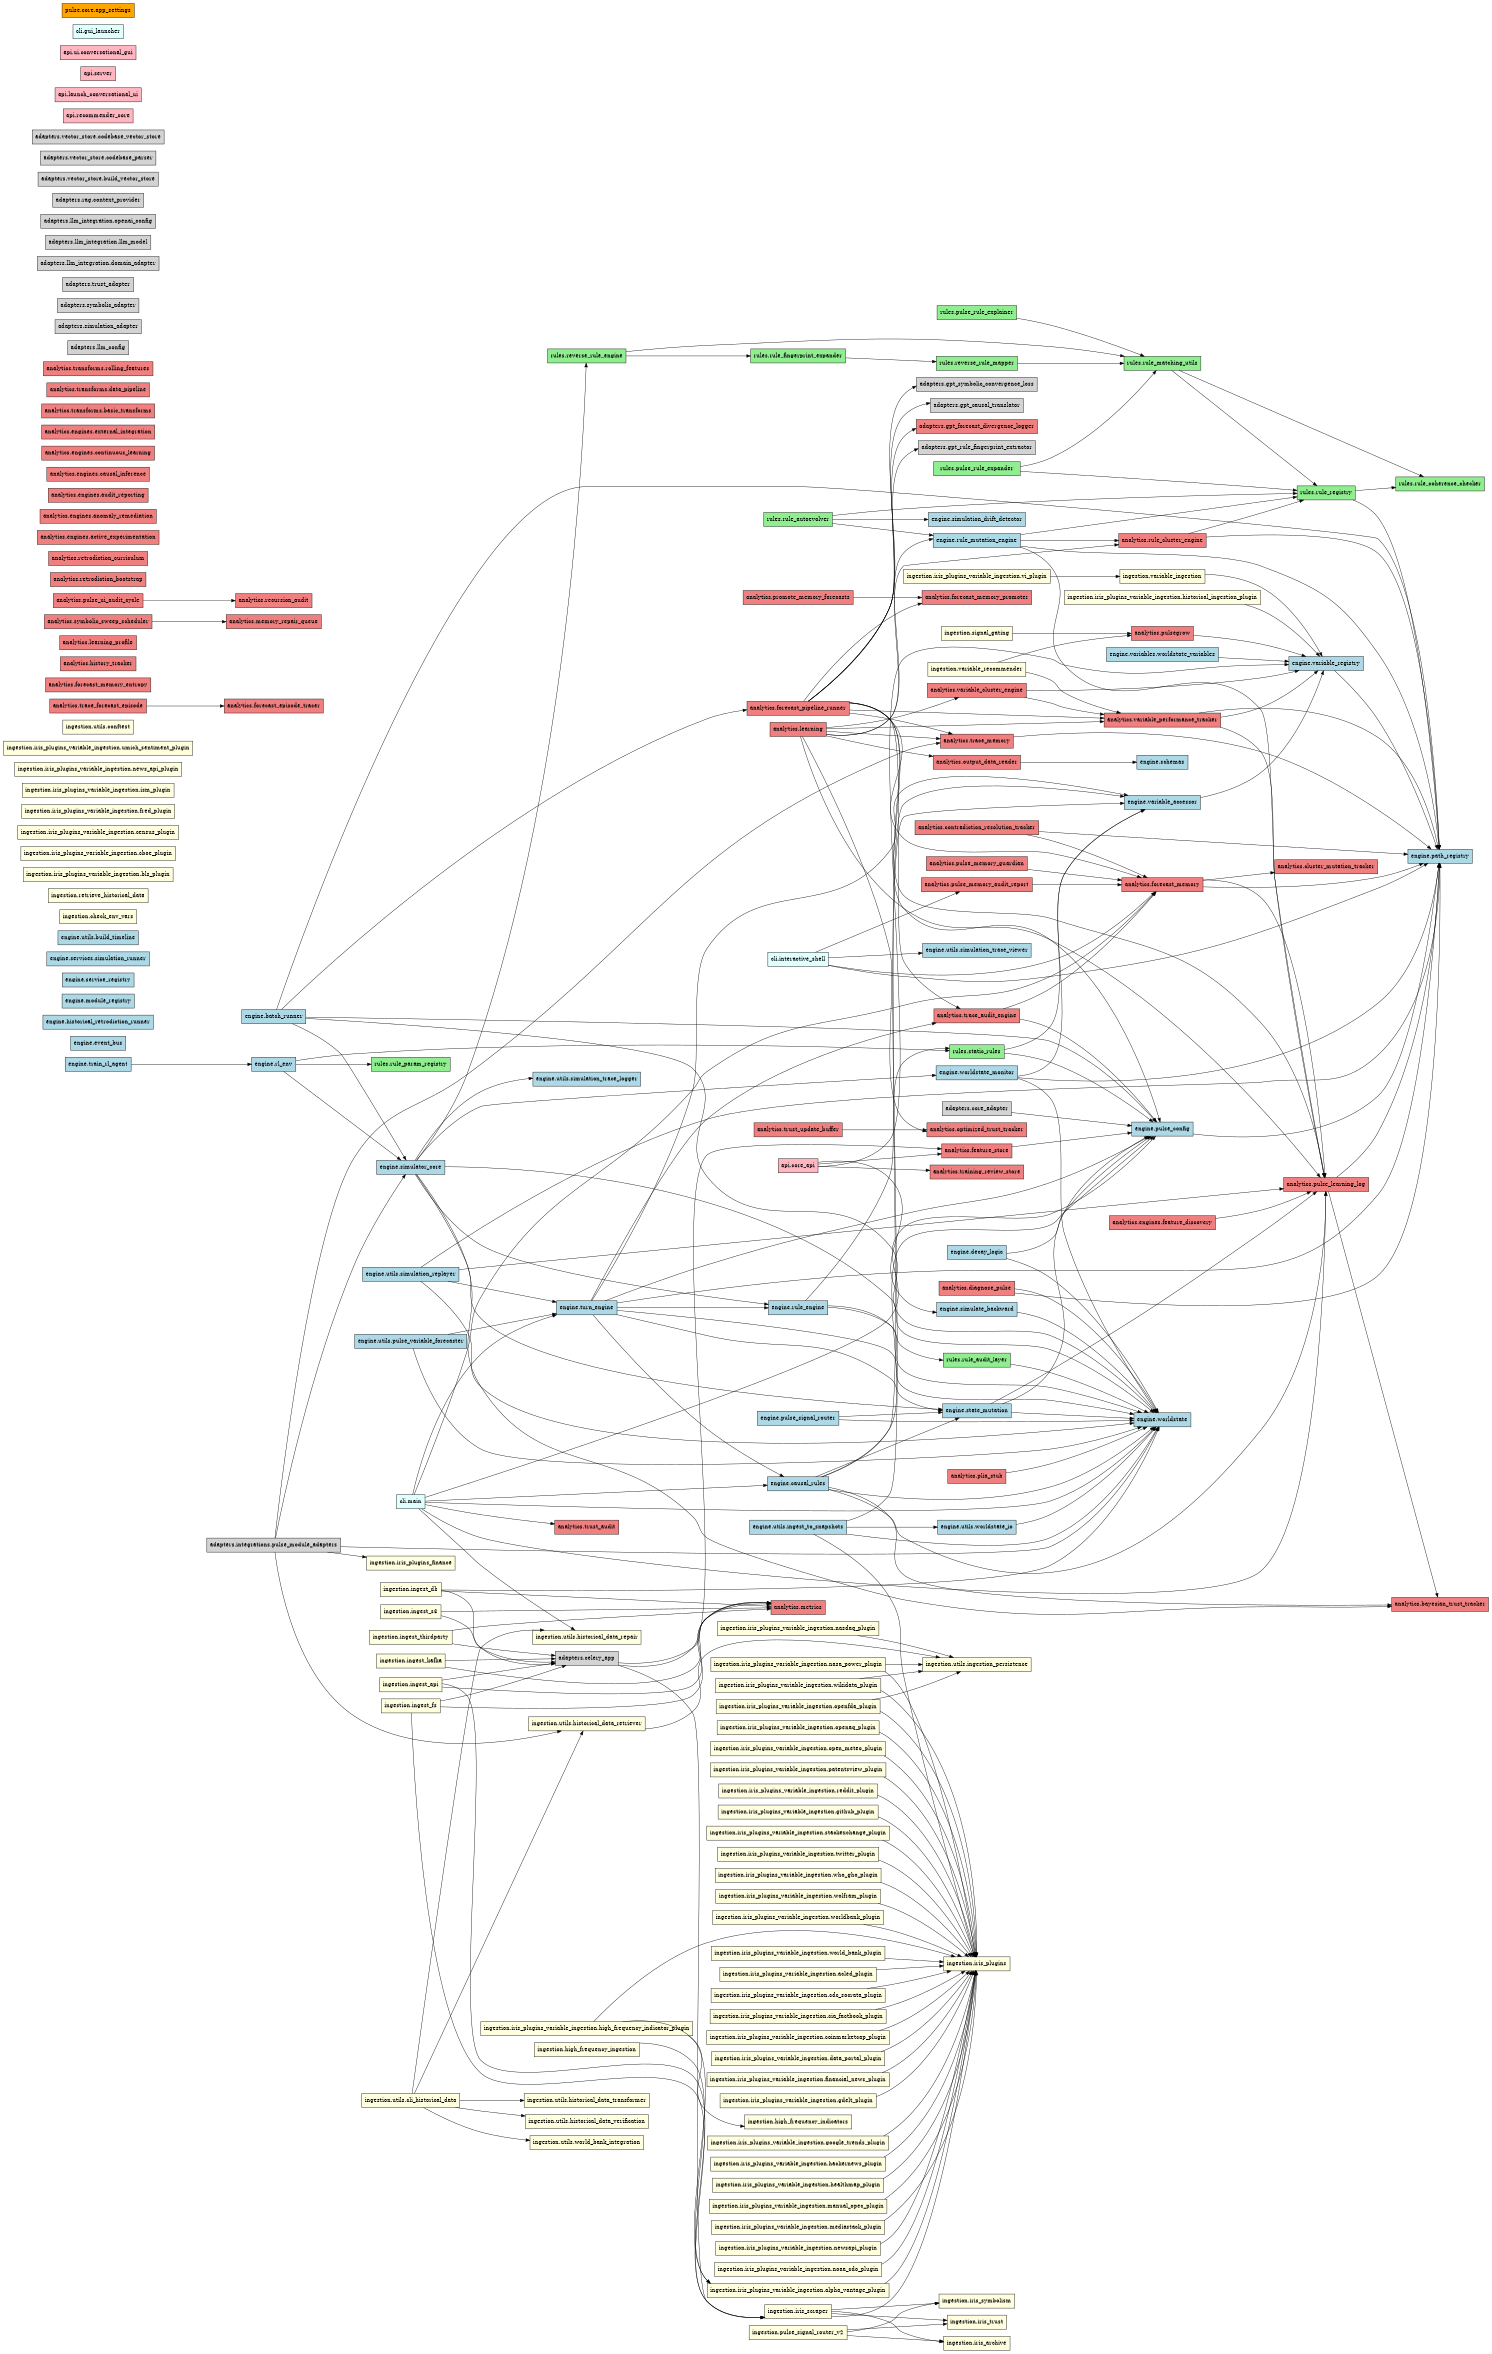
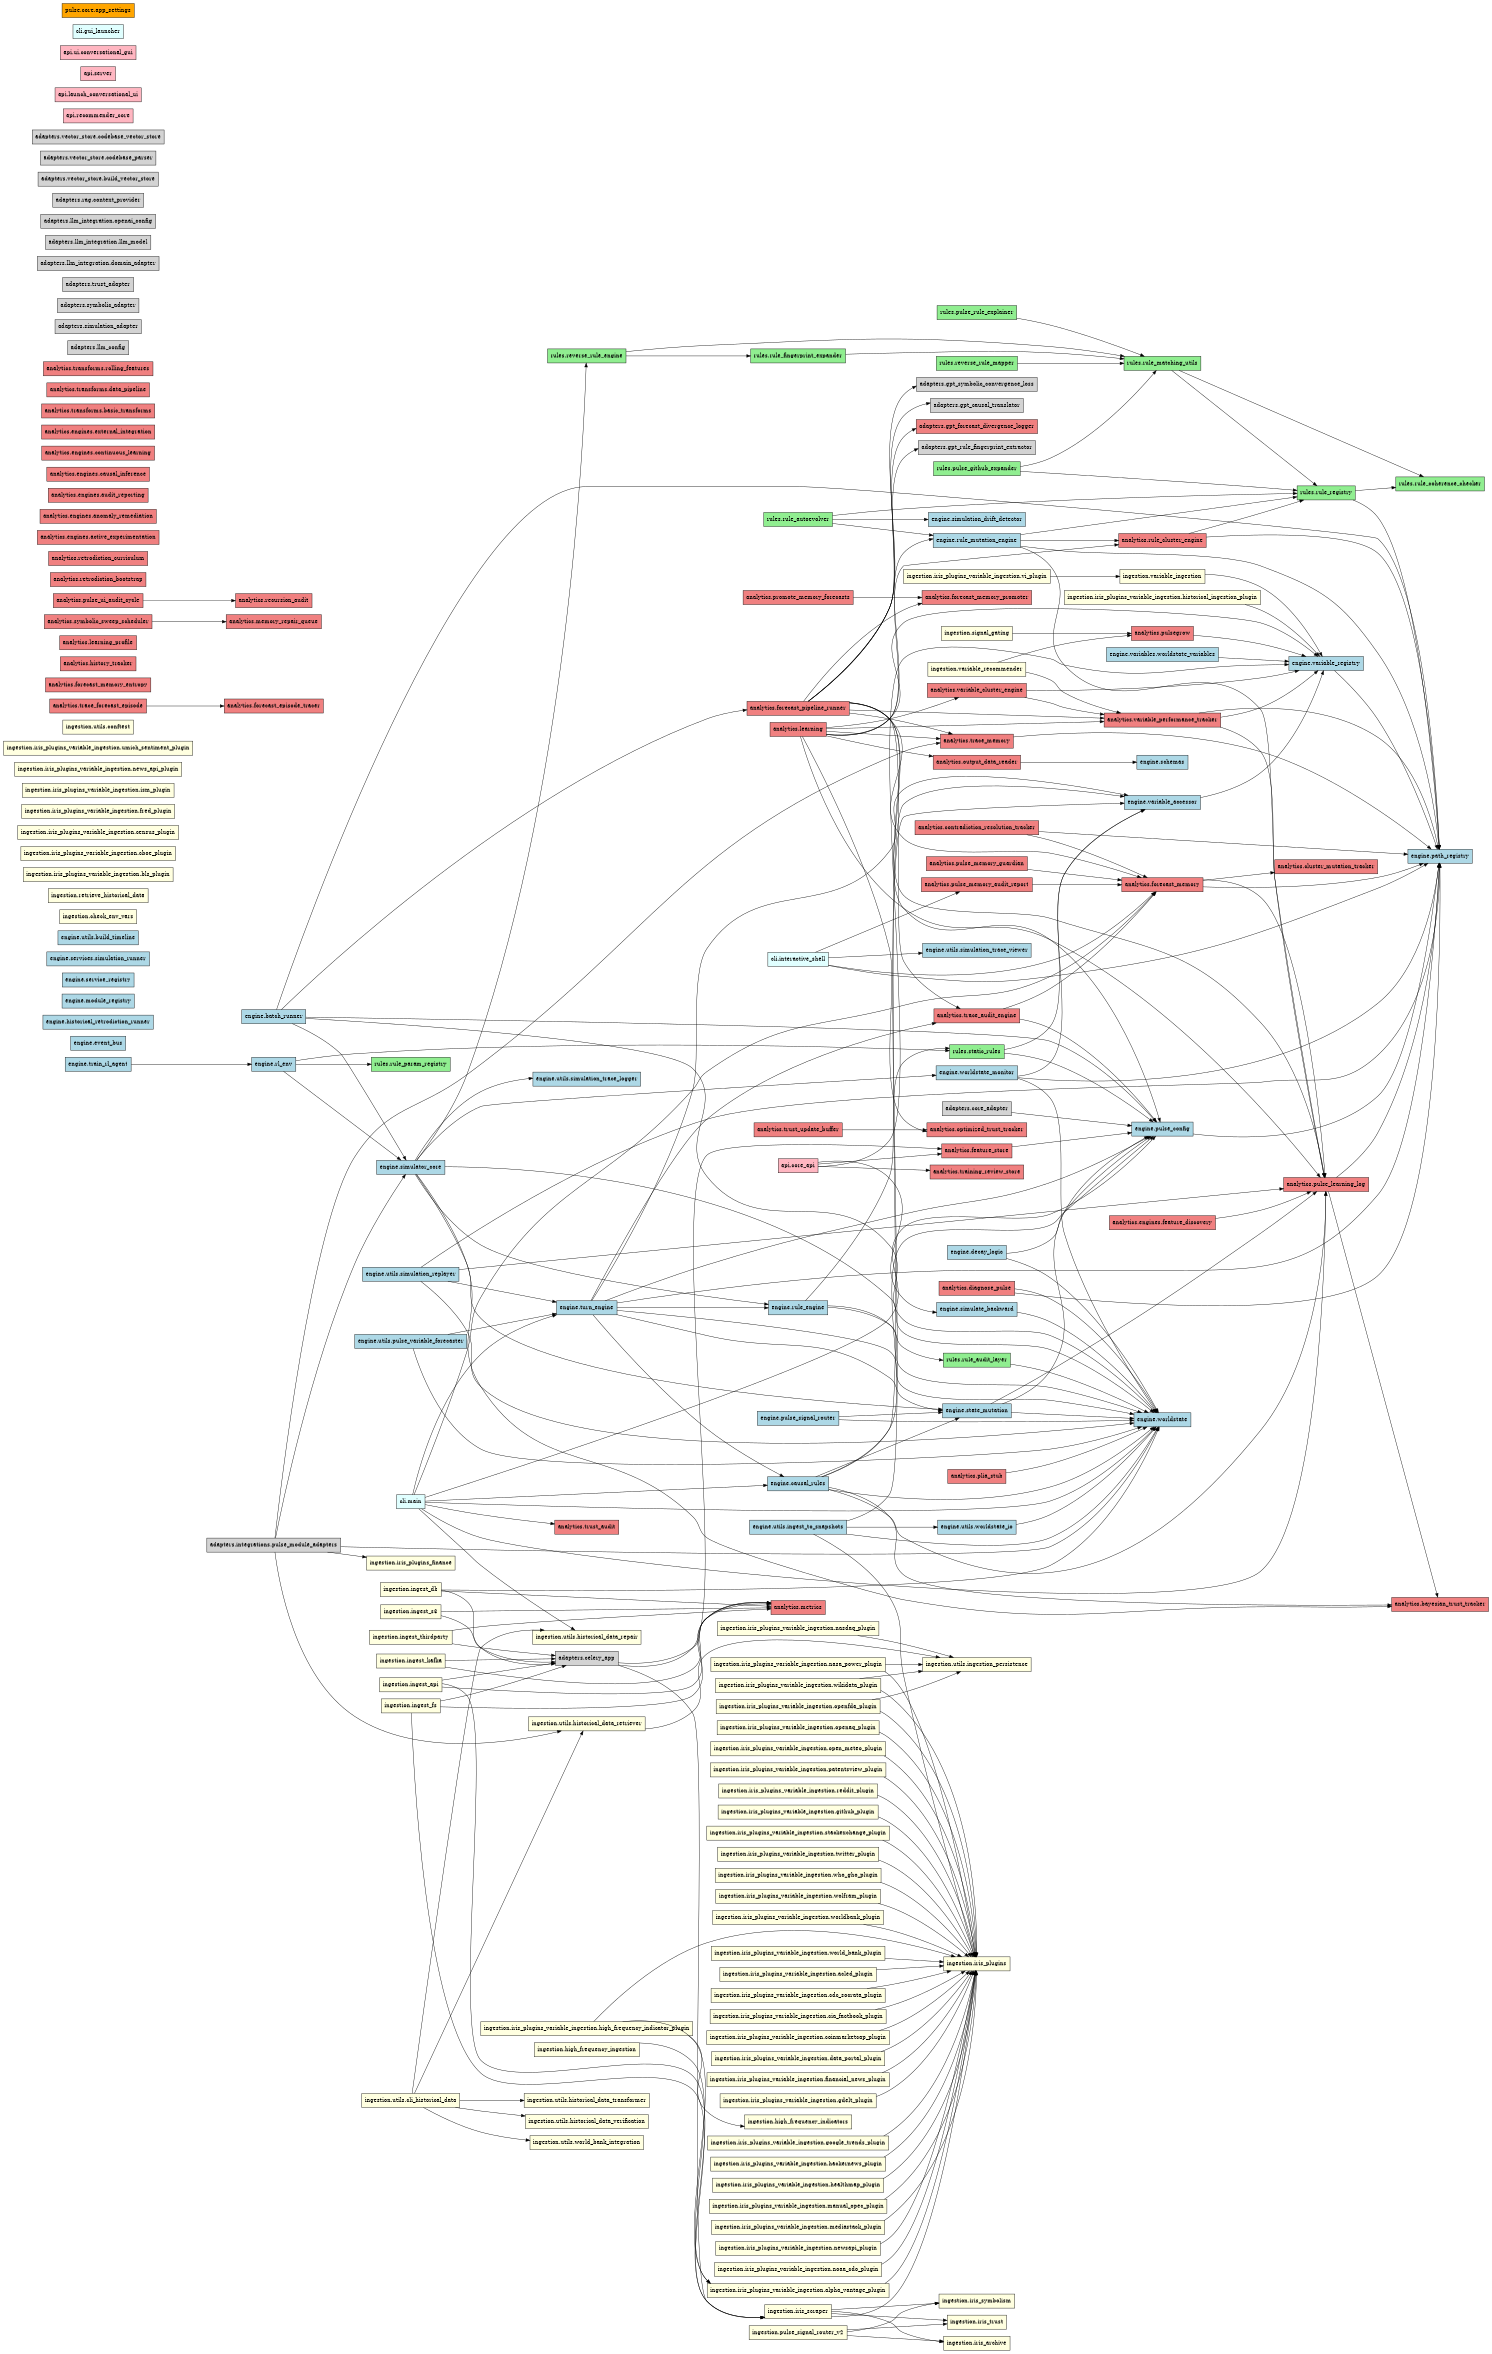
(889, 360) -> (983, 351)
(977, 469) -> (977, 469)
none -> (1028, 609)
